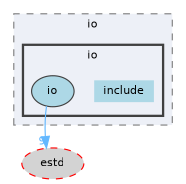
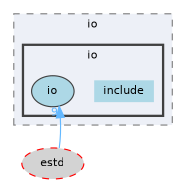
(45, 121) -> (60, 133)
